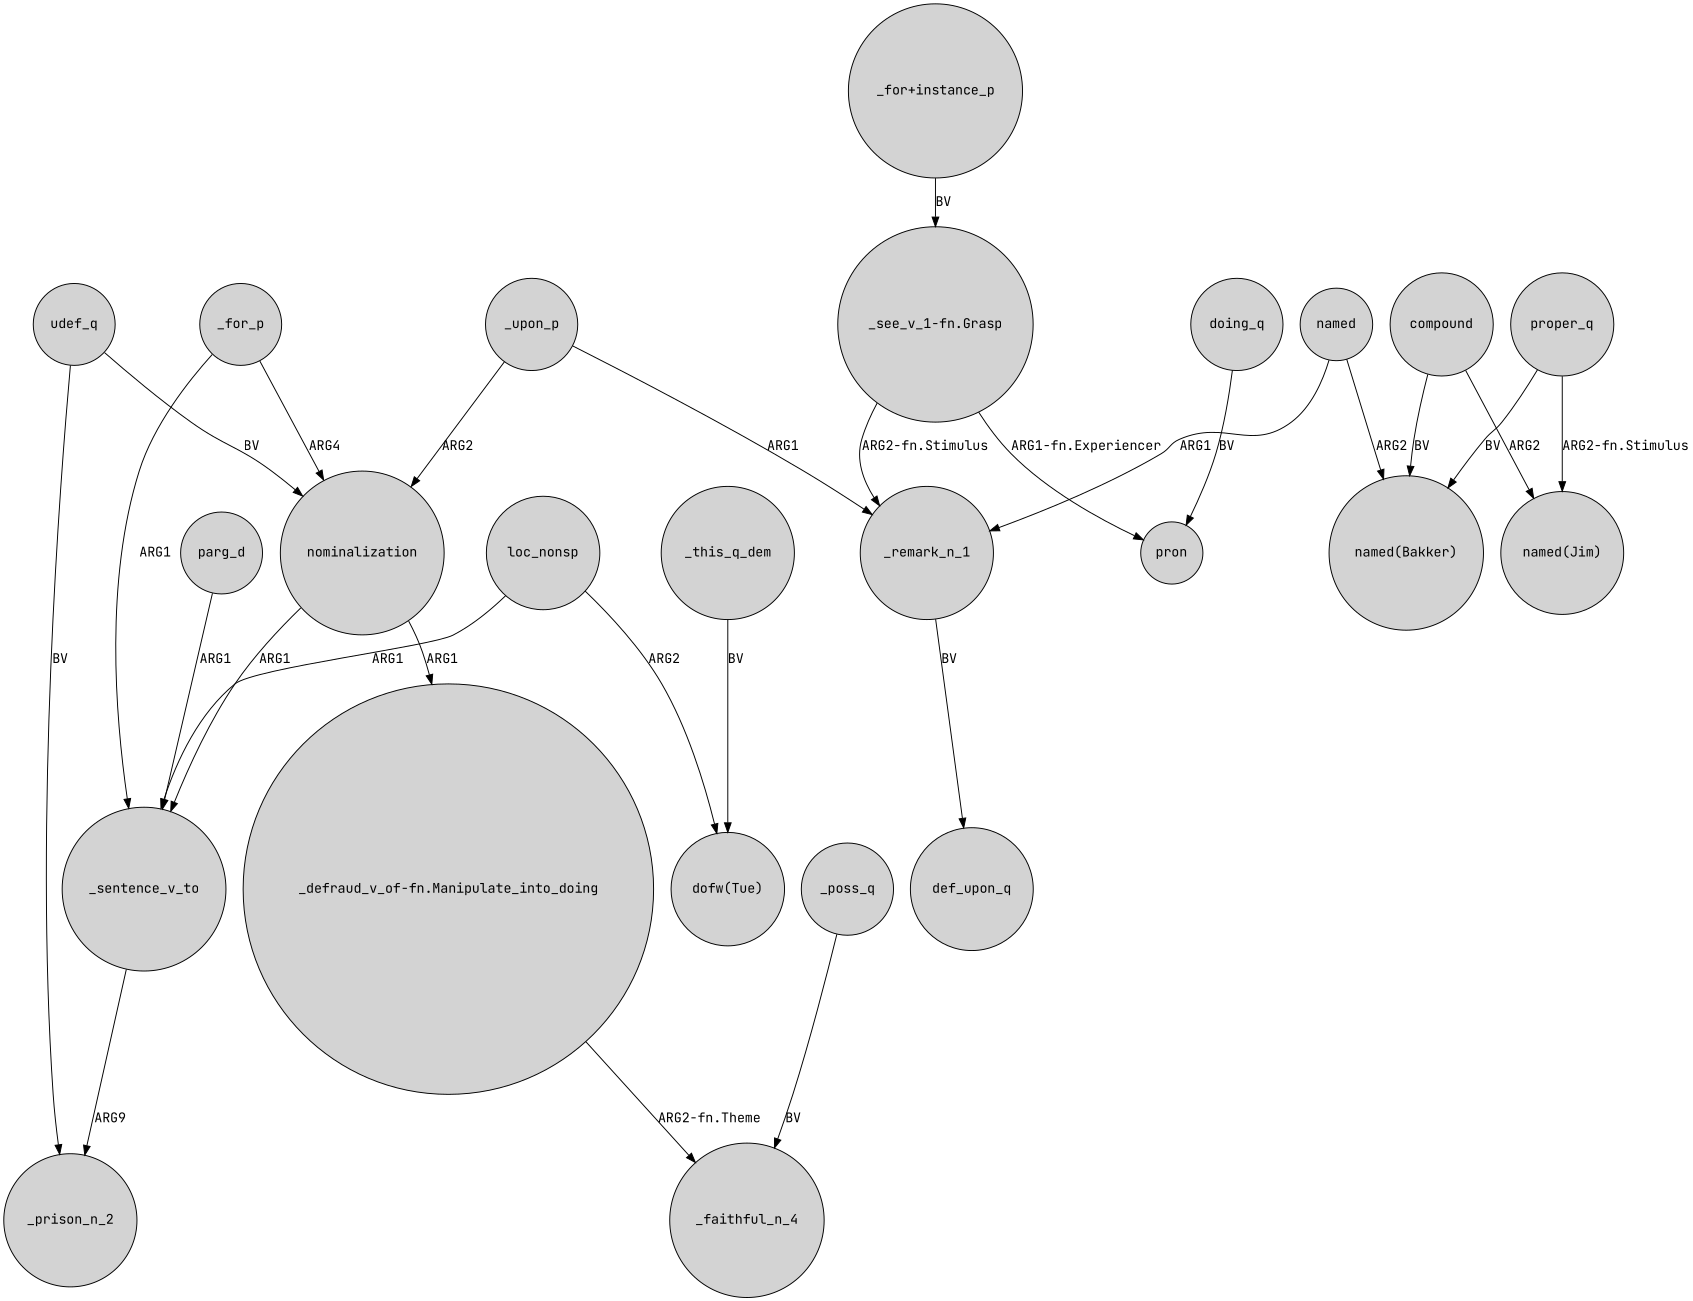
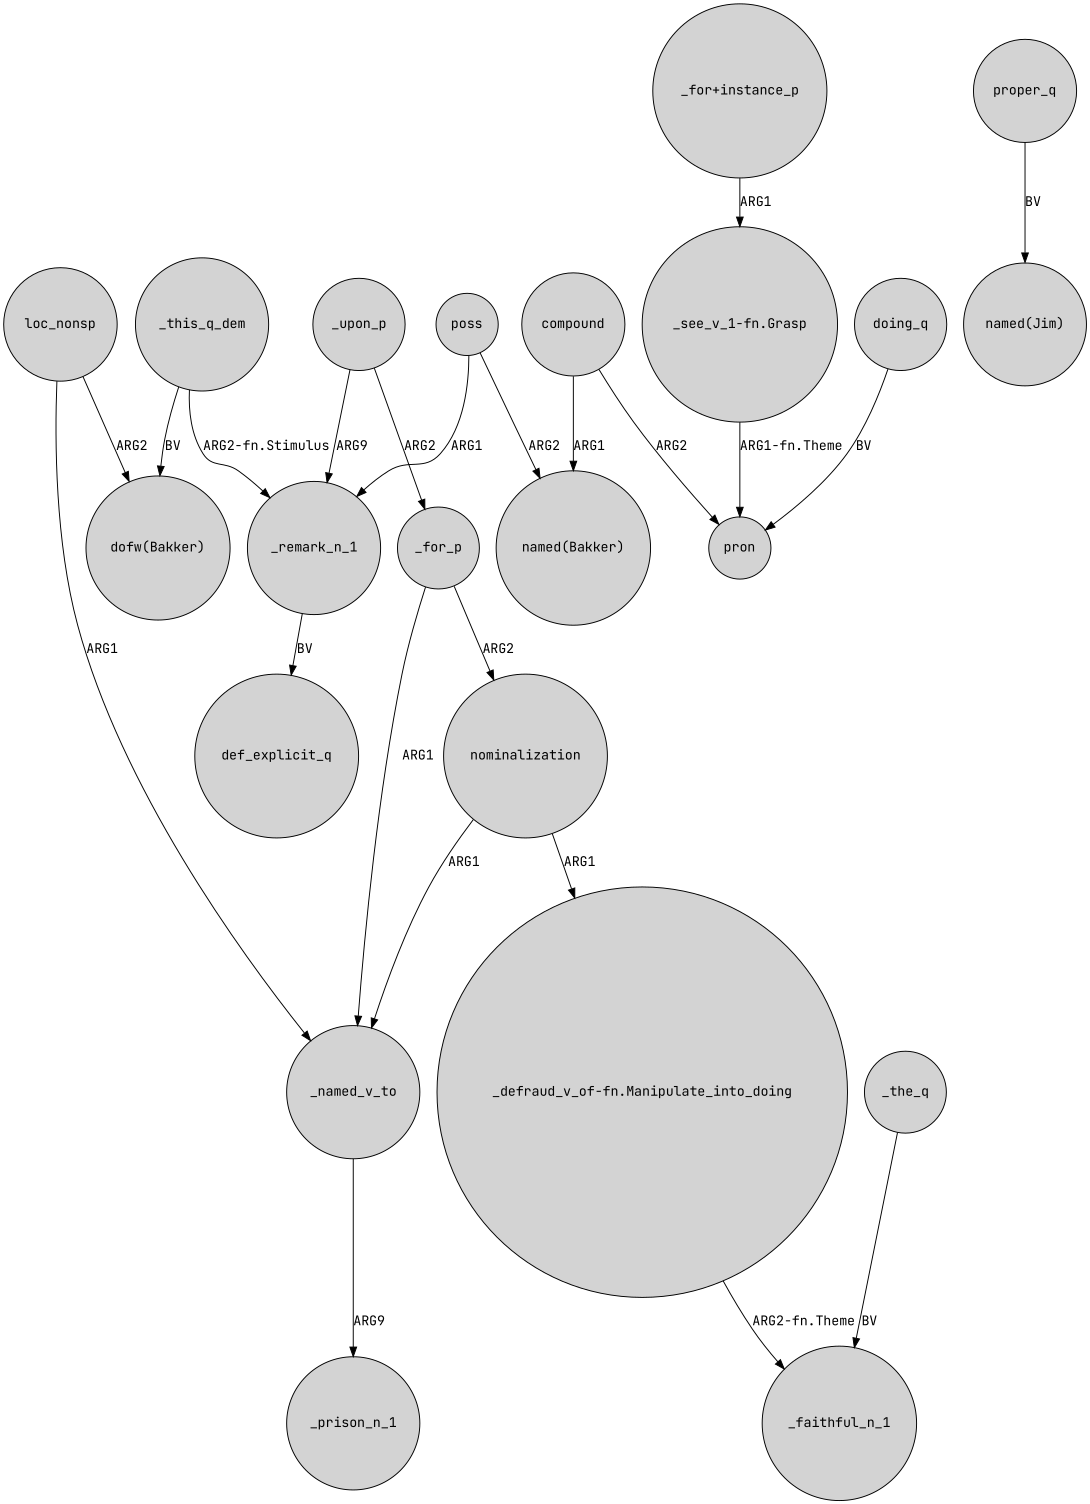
(944, 202) -> (756, 202)
(74, 324) -> none
(1336, 324) -> (467, 324)
(461, 420) -> (398, 434)
(1502, 421) -> none
(1500, 436) -> (652, 446)
(325, 446) -> (499, 650)
(783, 446) -> (352, 447)
(1086, 446) -> (792, 447)
(1422, 446) -> (590, 447)
(1626, 446) -> (1033, 202)
(860, 450) -> (205, 456)
(222, 553) -> none
(144, 889) -> (353, 1092)
(728, 889) -> (158, 548)
(847, 889) -> (905, 1092)
(972, 889) -> (277, 756)
(70, 1220) -> (353, 1423)
(747, 1220) -> (839, 1423)
